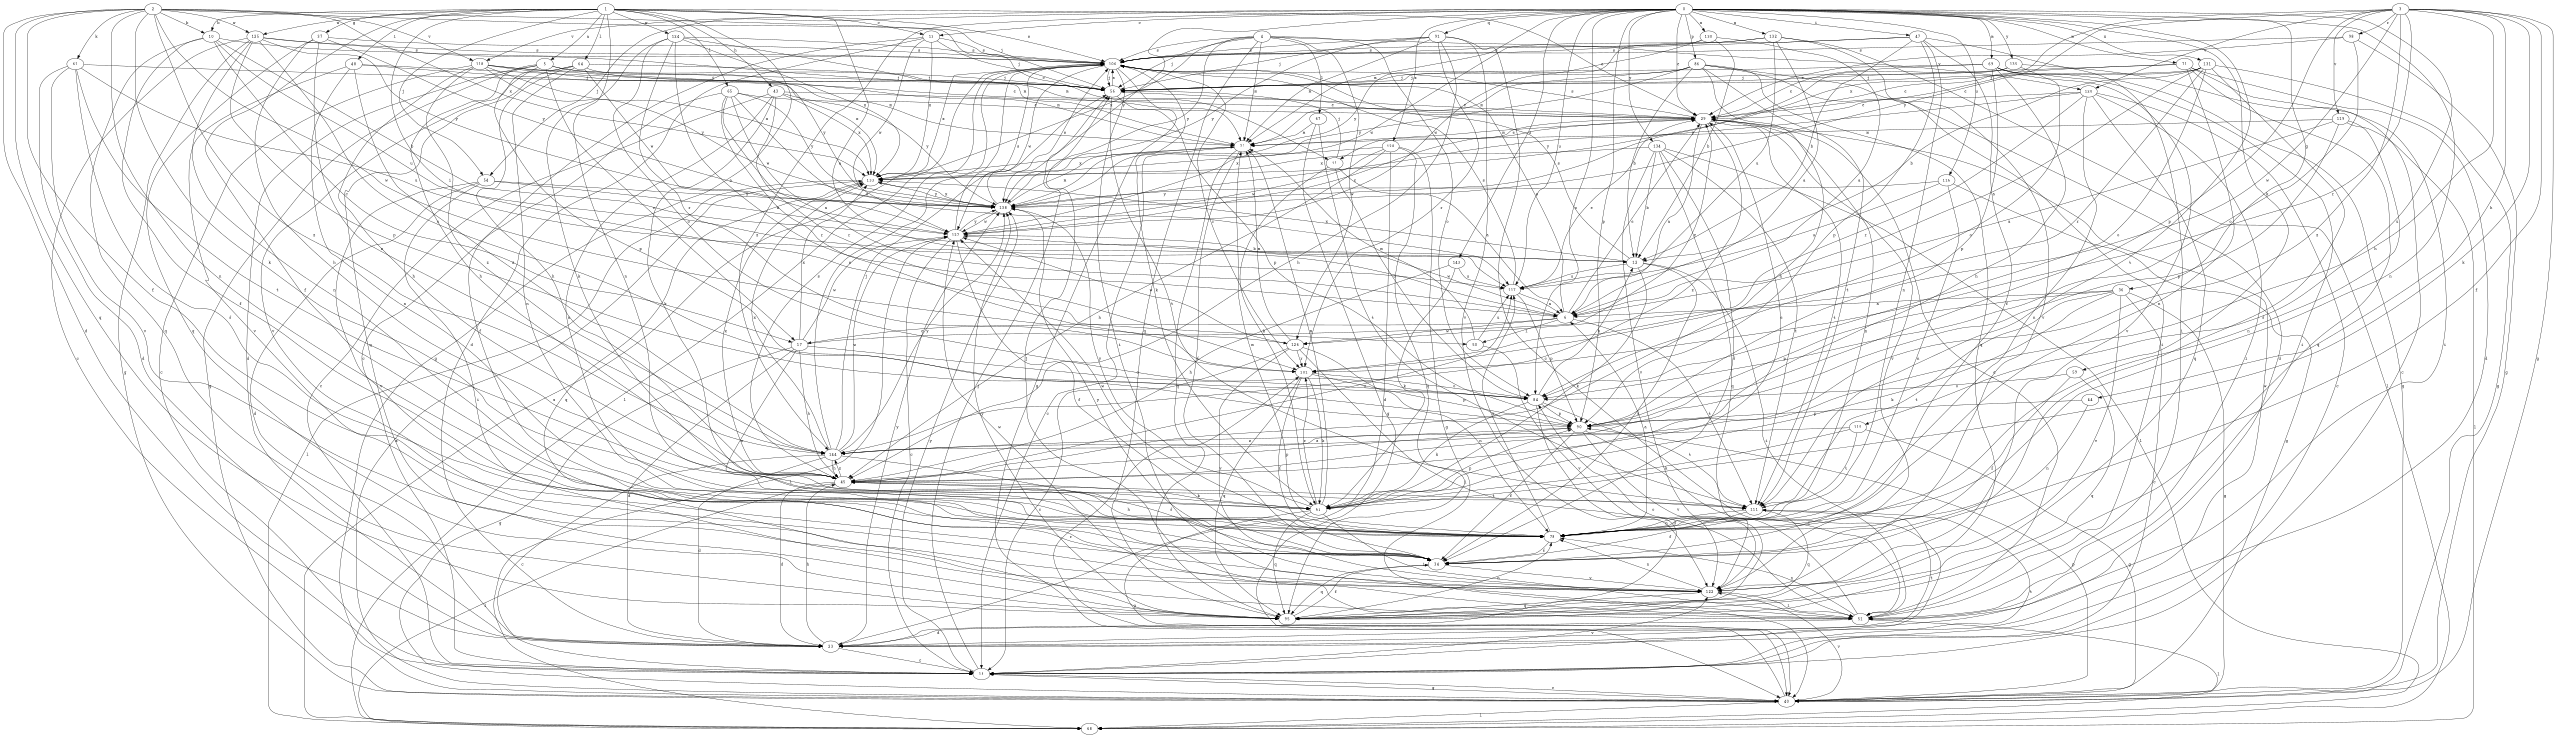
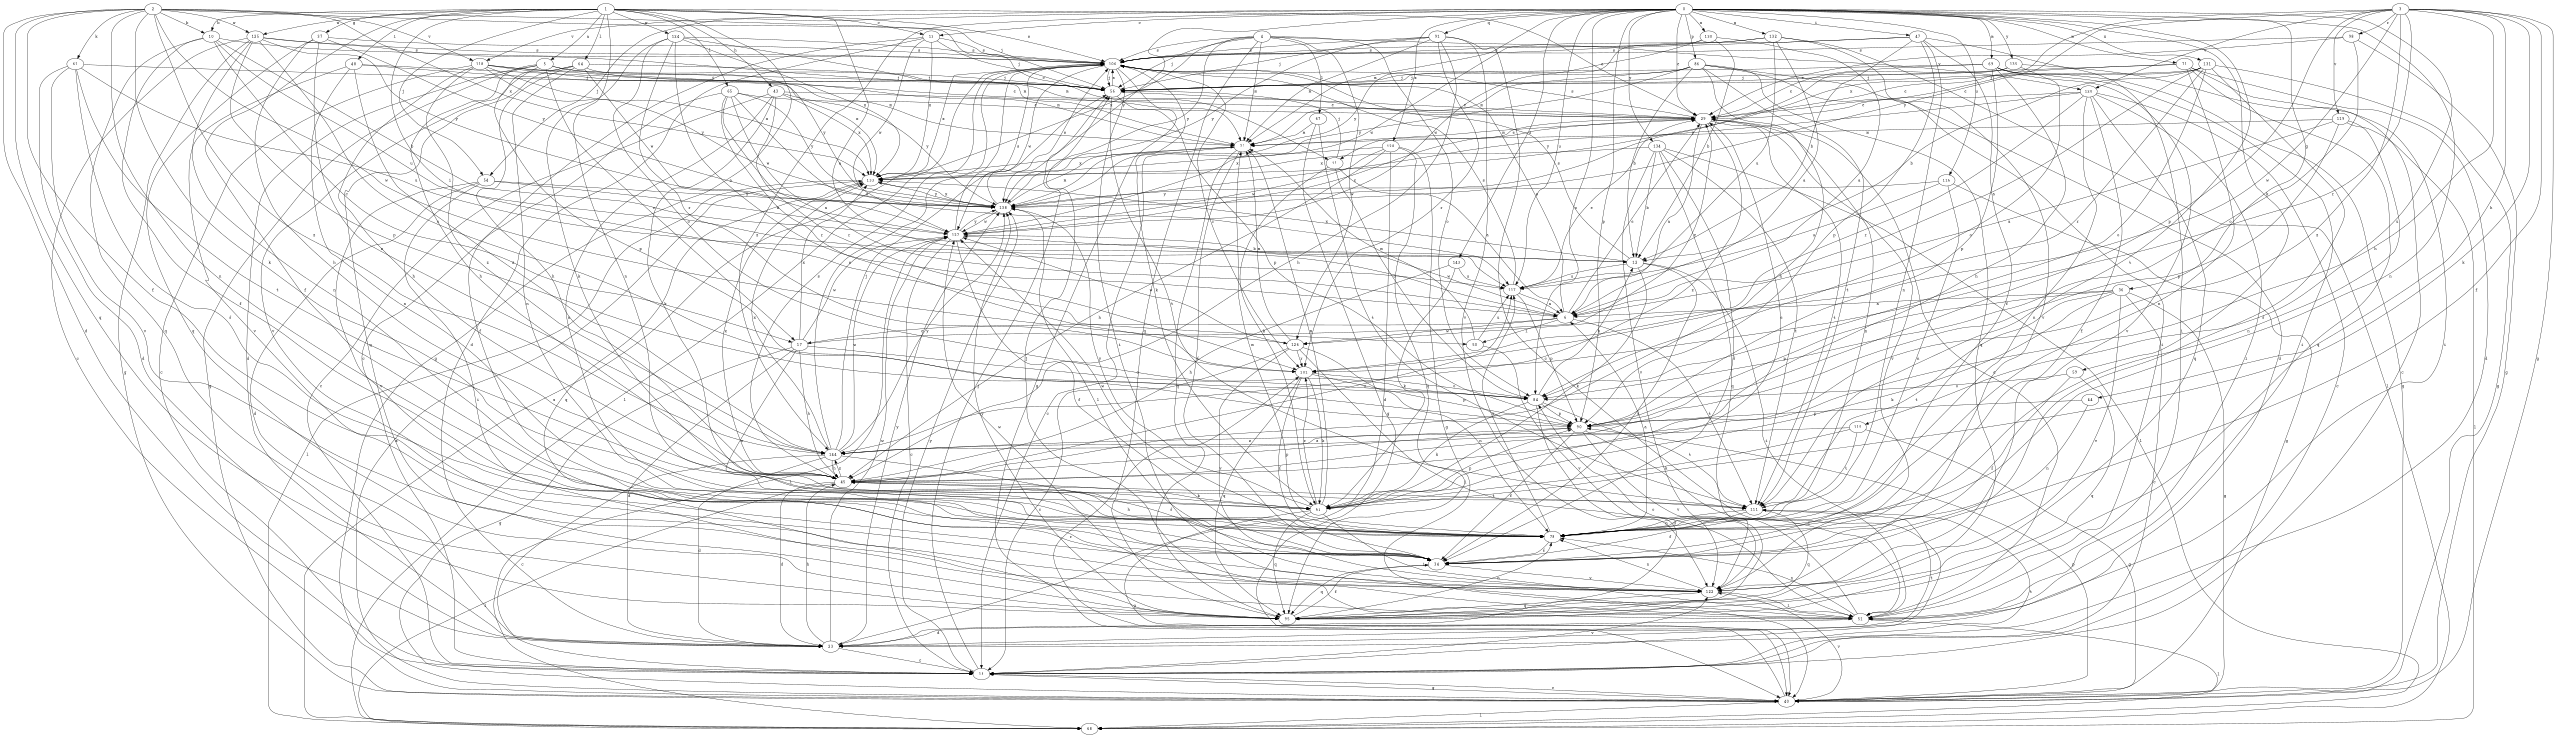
(1098, 400) -> (1098, 400)
none -> (1917, 491)
(1951, 629) -> (881, 437)
